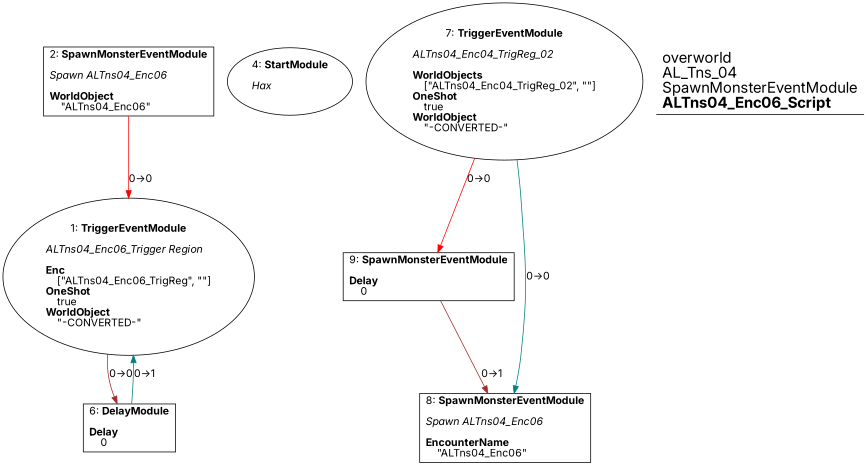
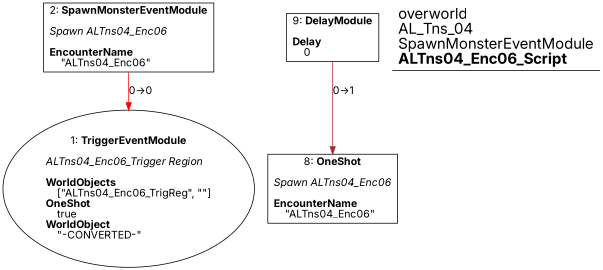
(290, 81) -> none
(504, 81) -> none
(82, 96) -> (92, 52)
(435, 260) -> (339, 21)
(56, 271) -> (81, 183)
(512, 401) -> (339, 162)
(129, 428) -> none
